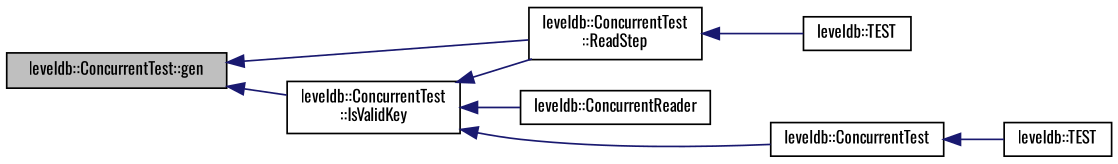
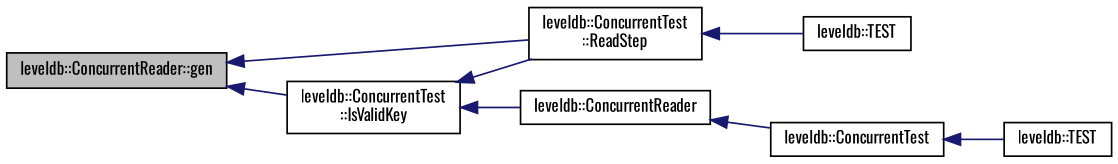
(117, 71) -> (117, 71)
(624, 146) -> (749, 125)
